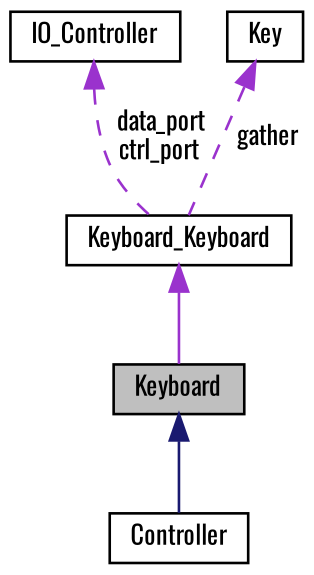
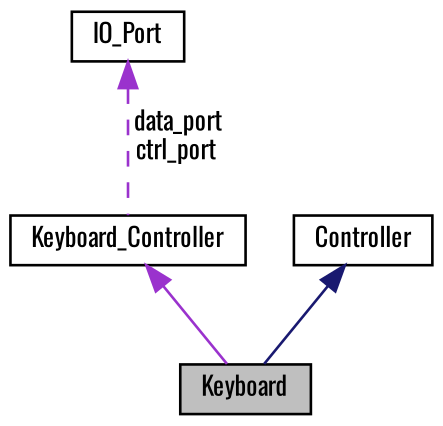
(95, 37) -> (128, 37)
(265, 37) -> none
(179, 240) -> (128, 240)
(179, 477) -> (296, 325)
